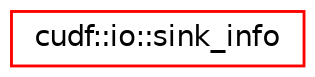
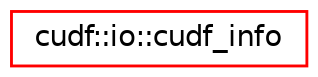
(158, 39) -> (159, 39)
